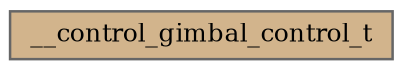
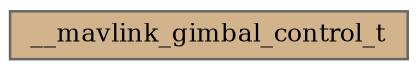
(201, 35) -> (209, 35)
